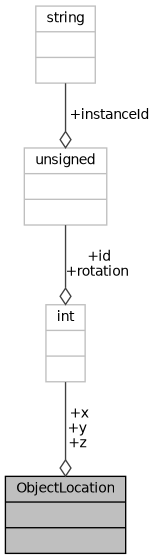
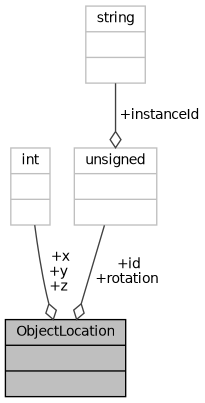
(66, 256) -> (93, 265)
